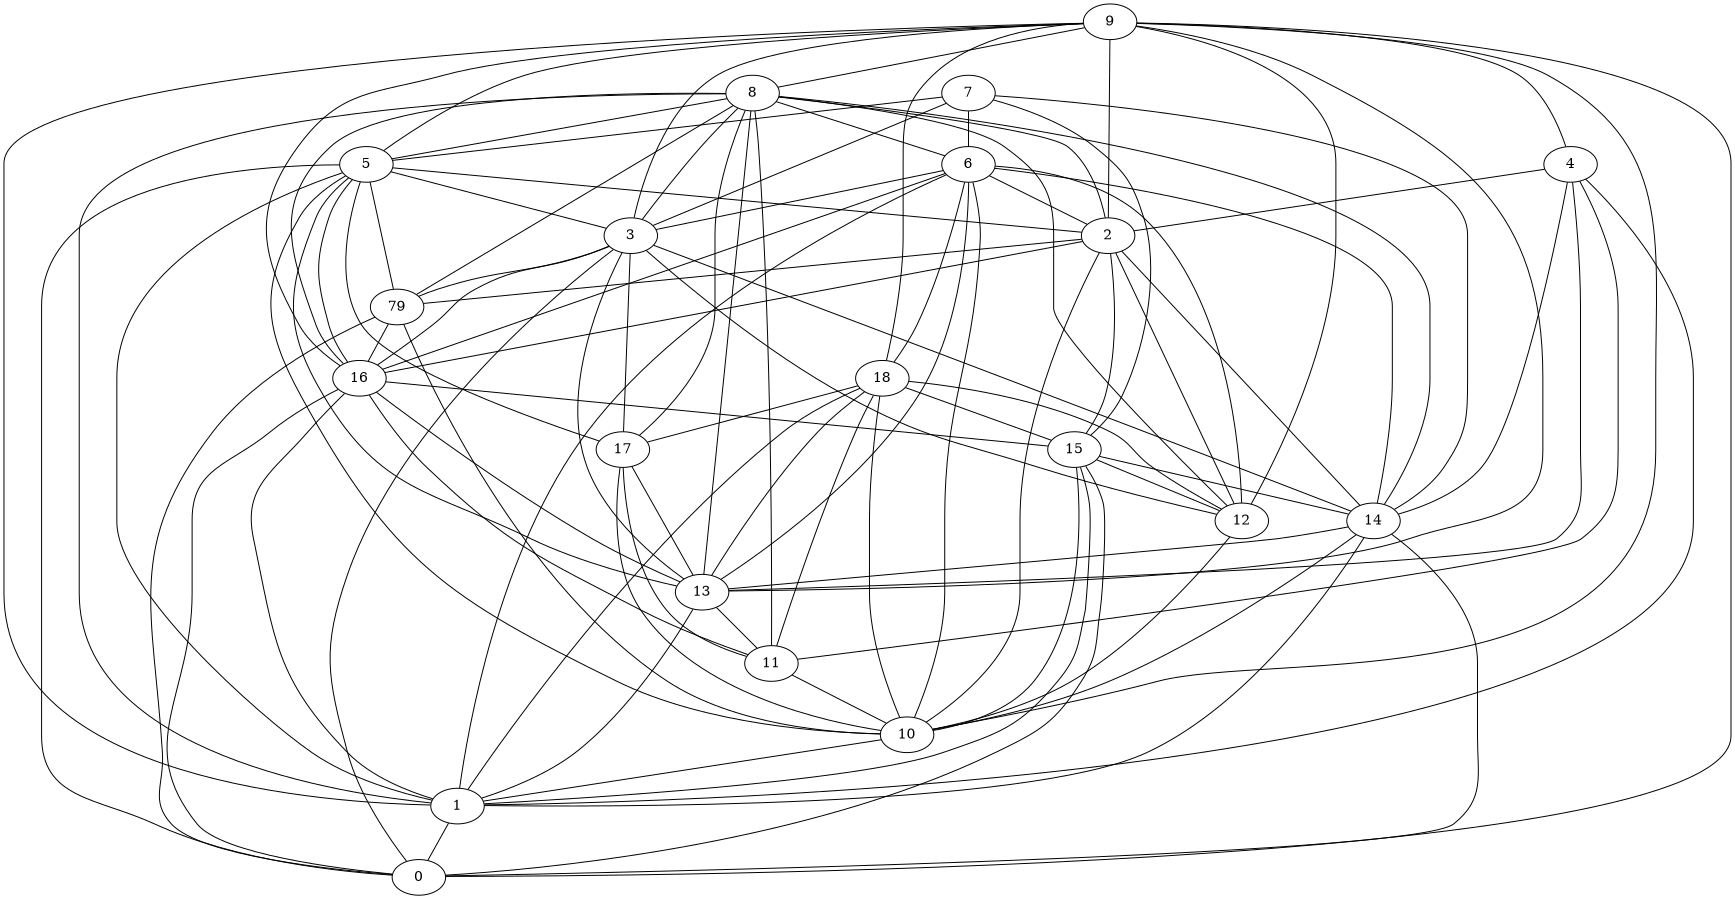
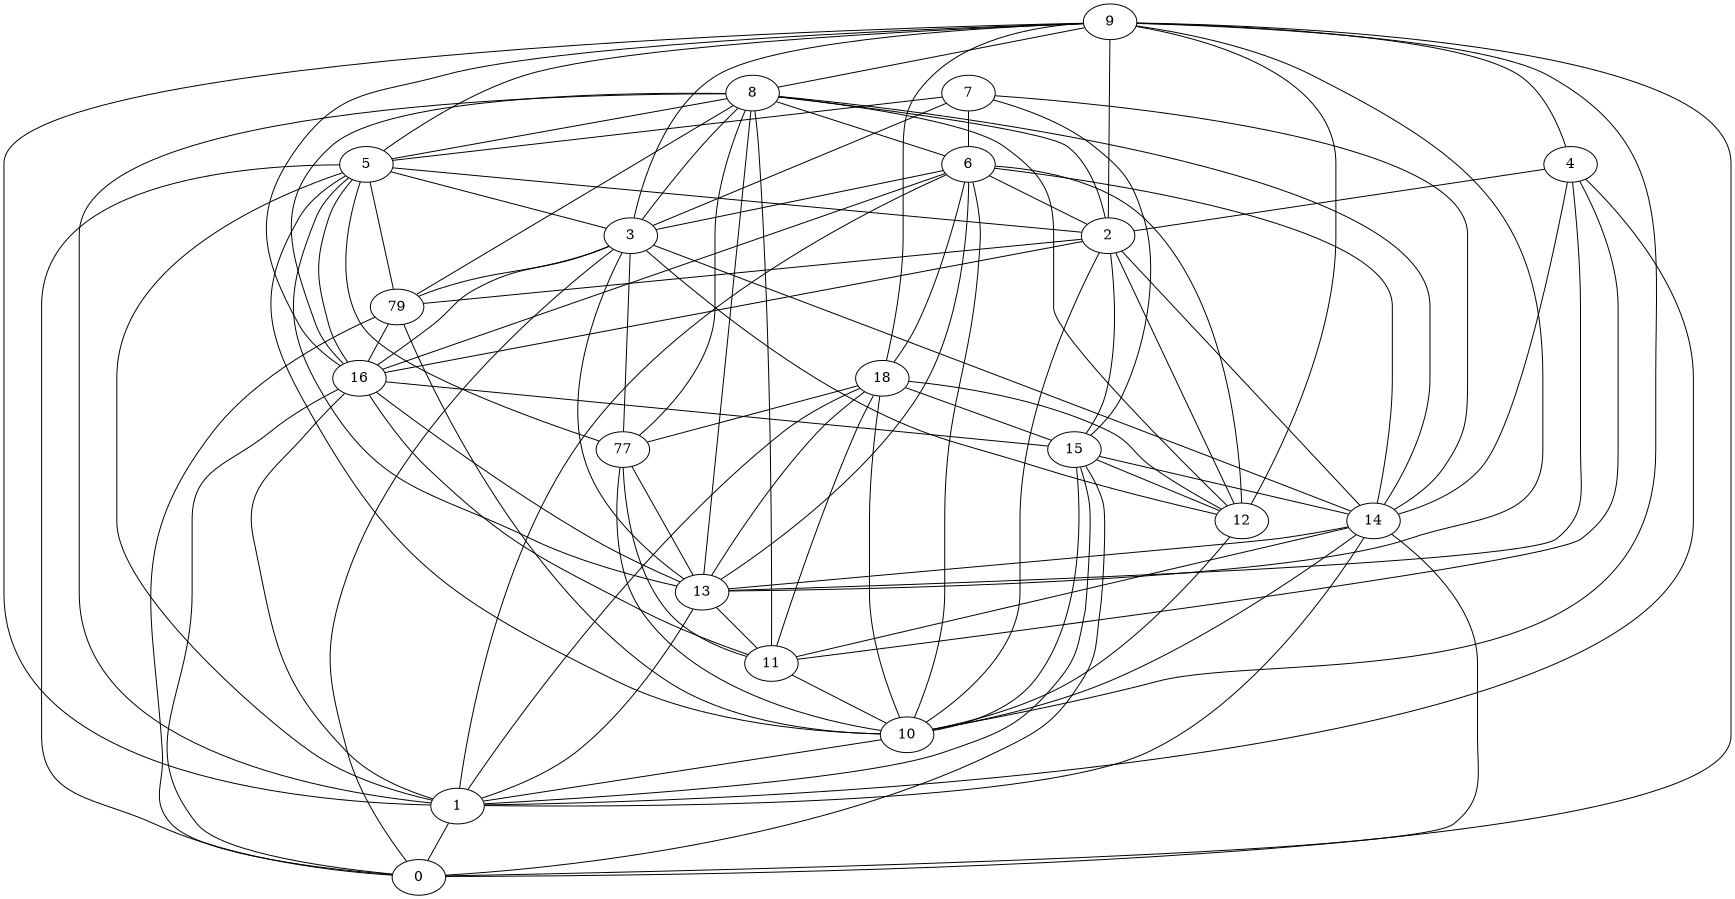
(623, 450) -> (623, 450)
none -> (1059, 595)
